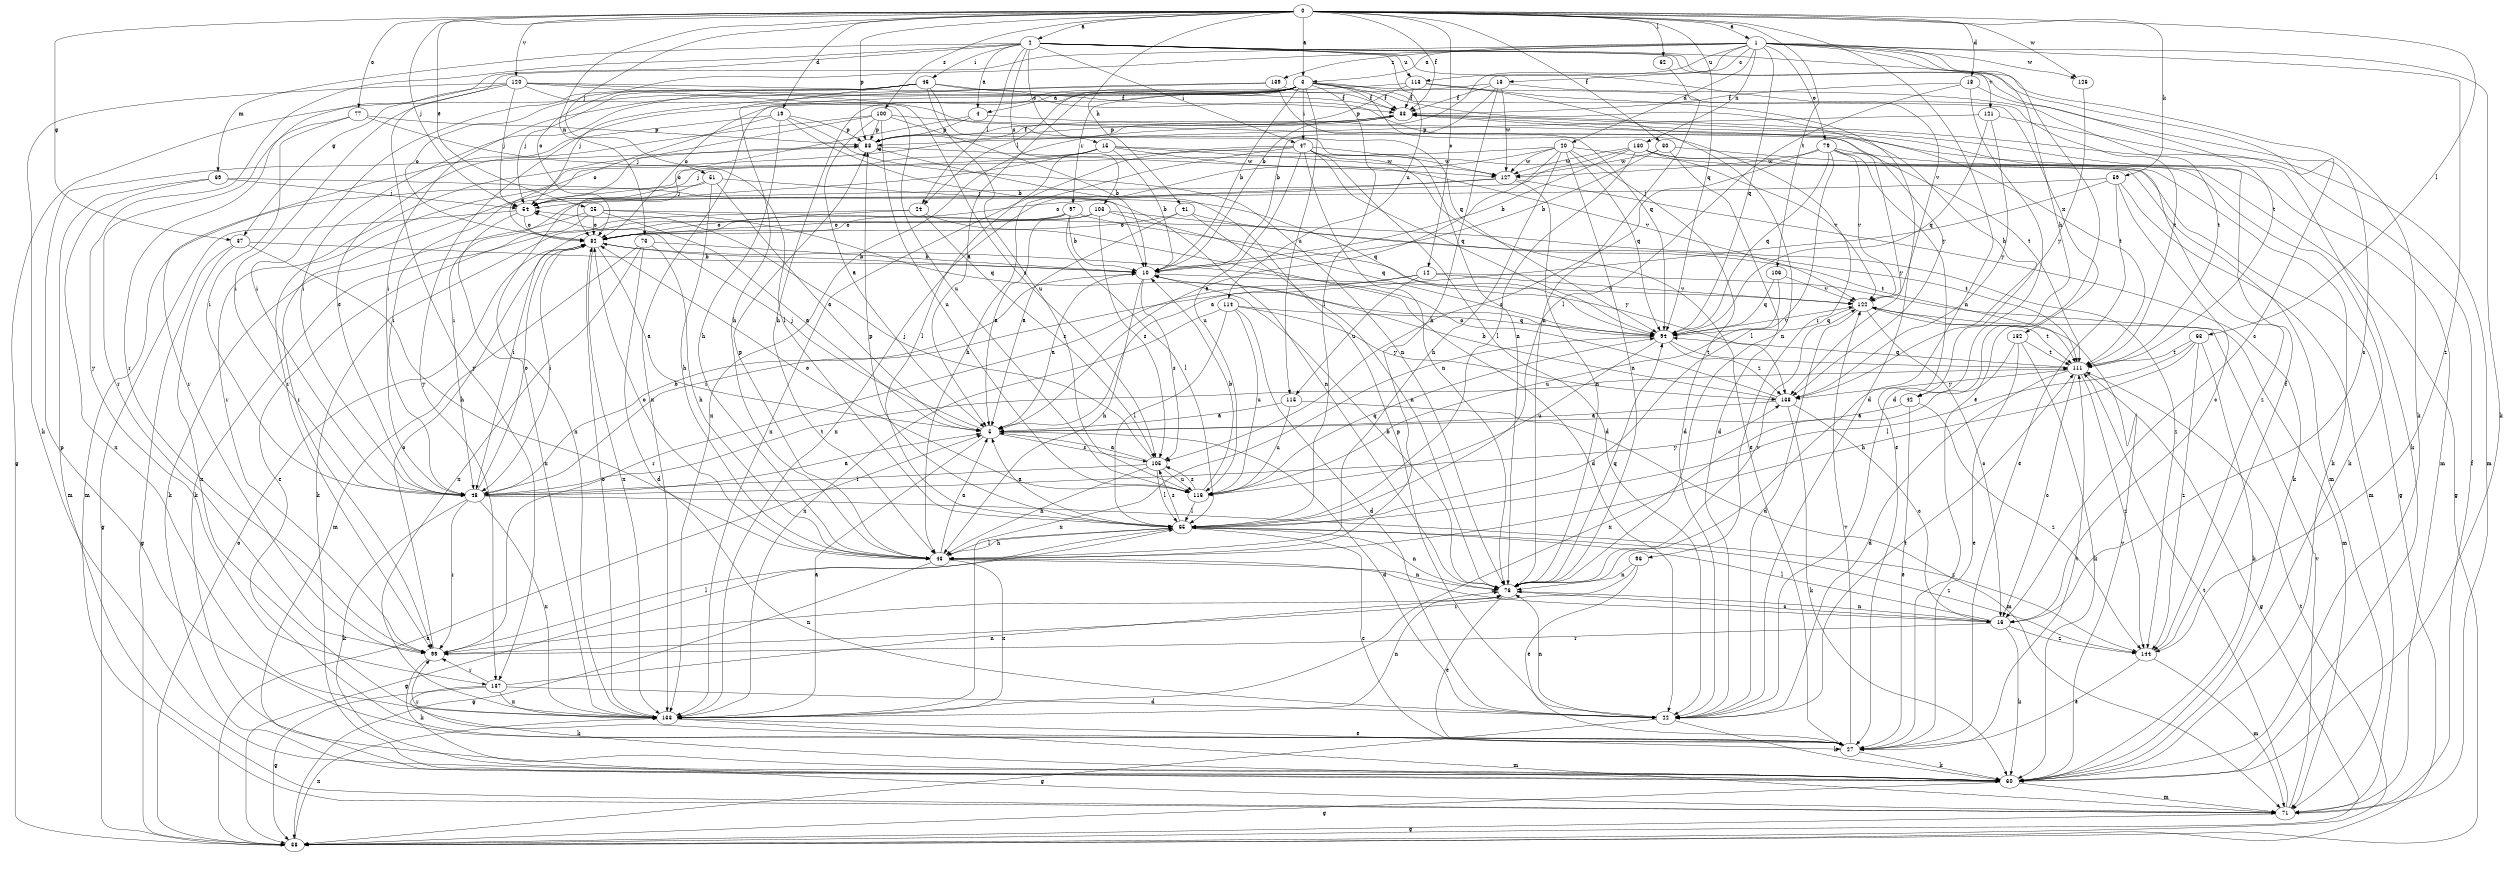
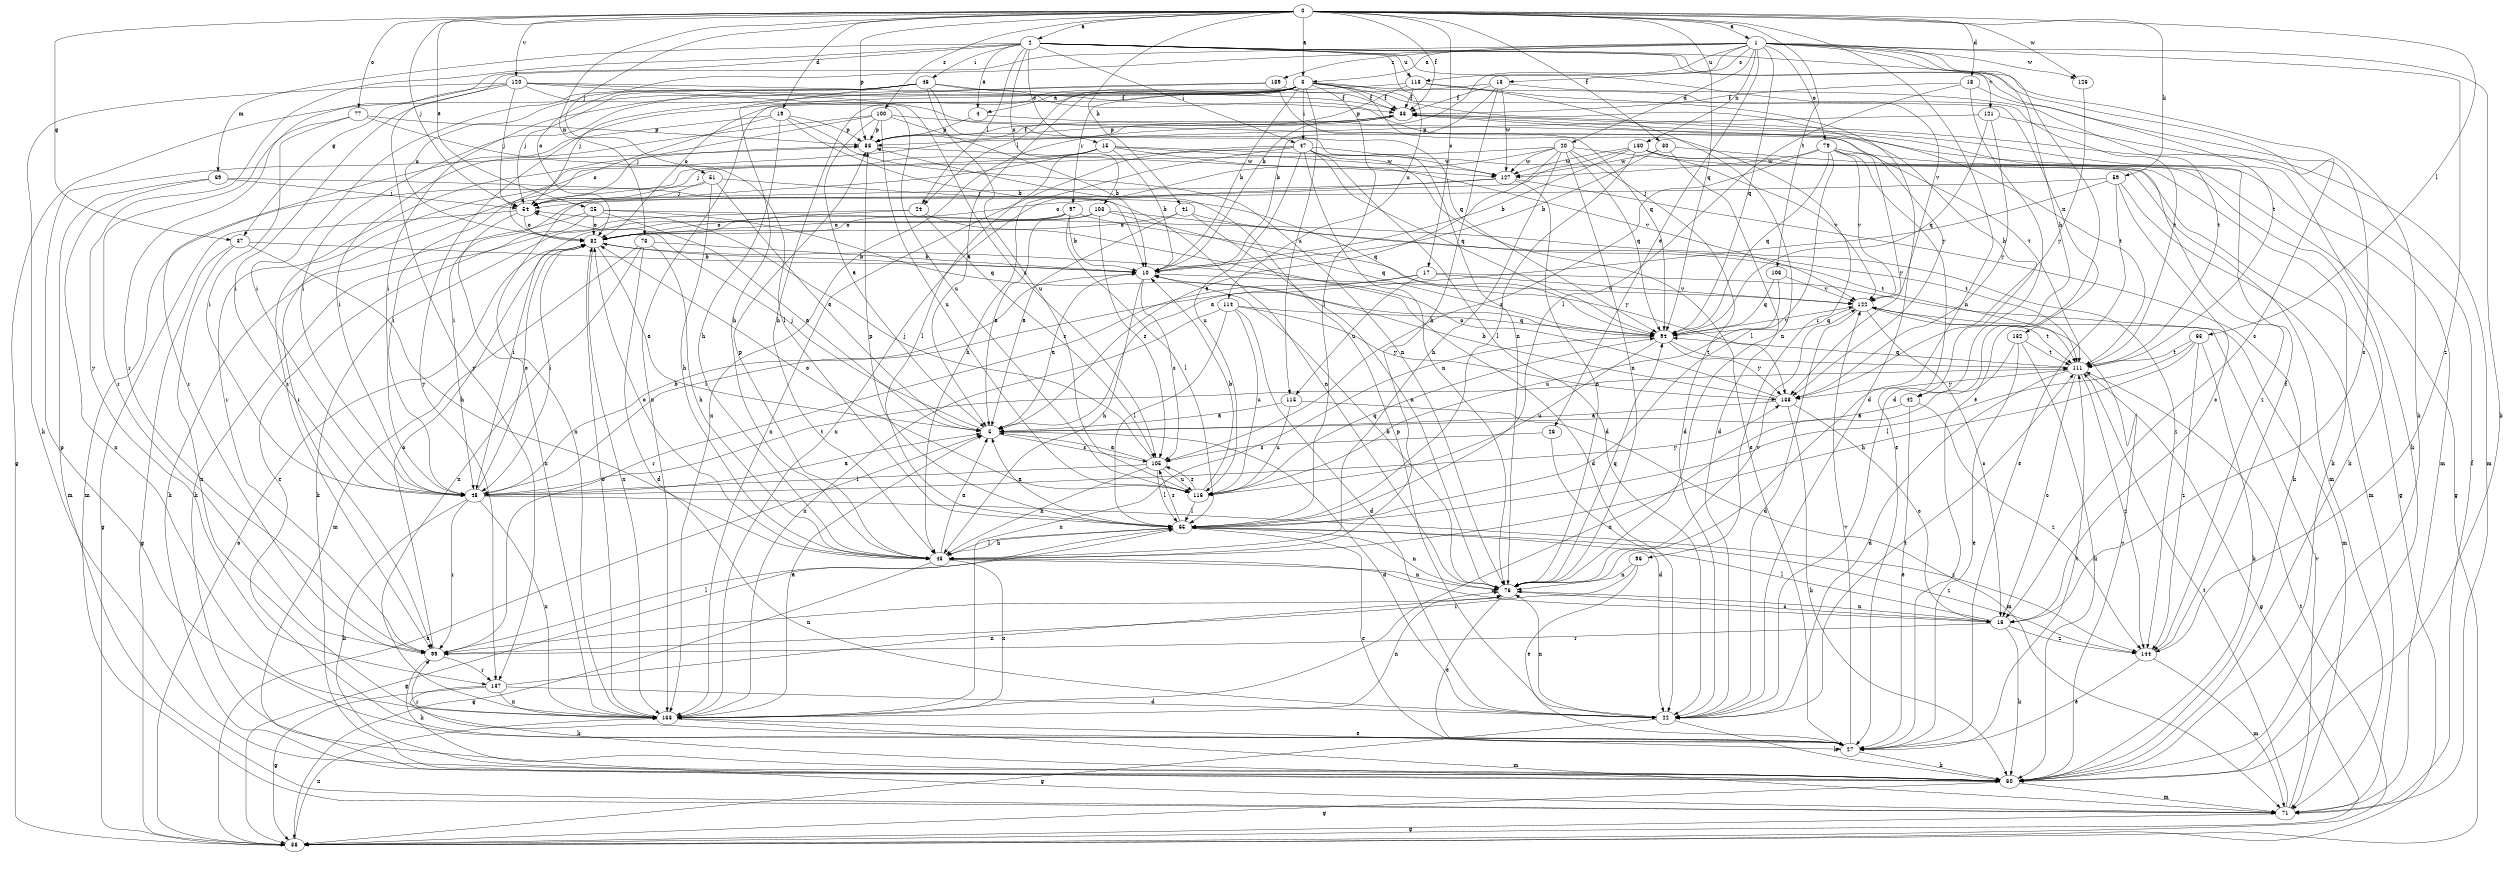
(1663, 63) -> none
(746, 158) -> none
(1427, 273) -> (1427, 273)
(340, 305) -> (340, 305)
(1760, 368) -> (1760, 368)
none -> (1552, 432)
(815, 590) -> (789, 583)
(467, 671) -> (468, 665)
